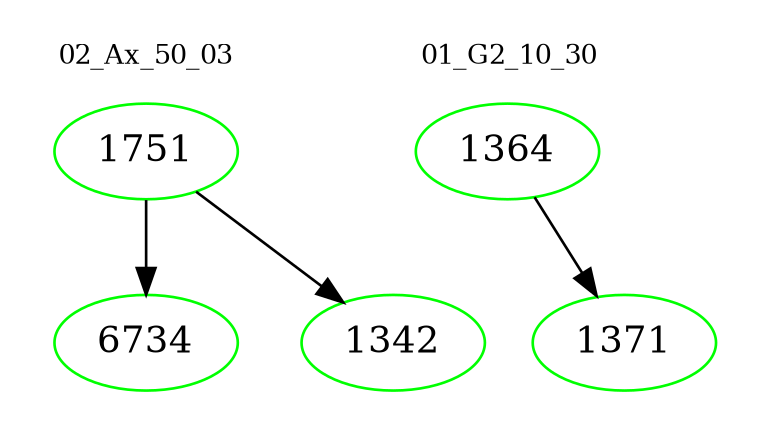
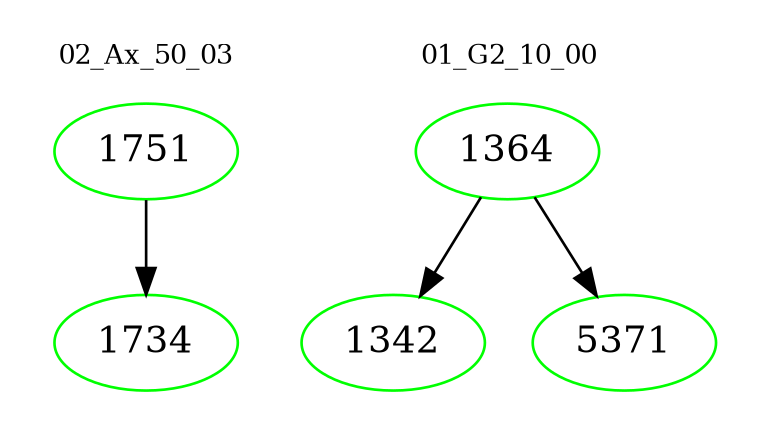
(510, 57) -> (510, 57)
(243, 227) -> (458, 235)
(146, 343) -> (146, 343)
(624, 343) -> (624, 343)
